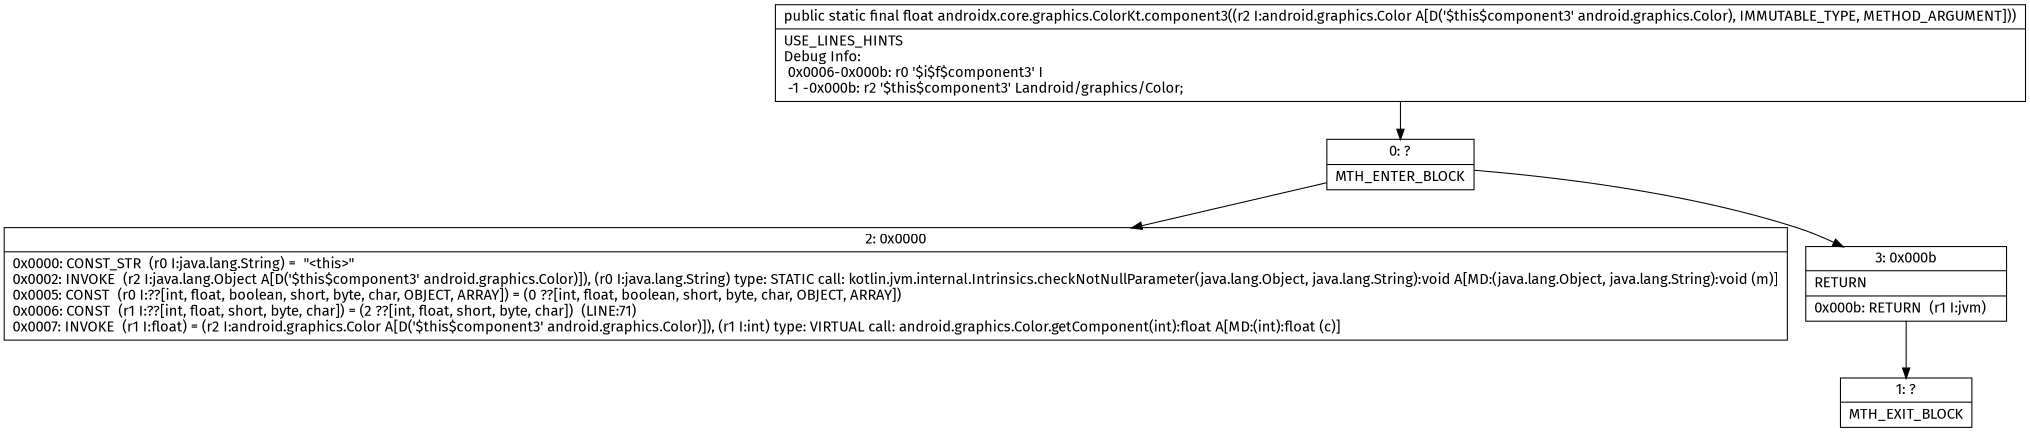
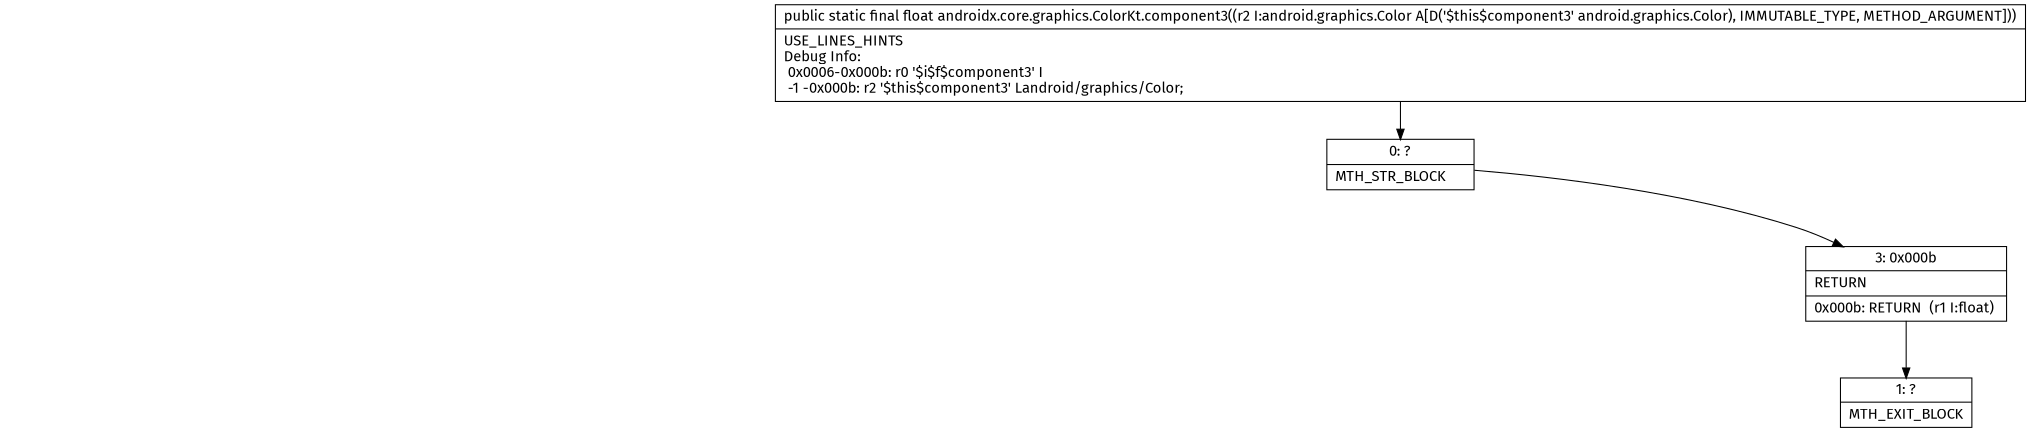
(1400, 177) -> (1391, 177)
(896, 284) -> none
(1902, 308) -> (1906, 308)
